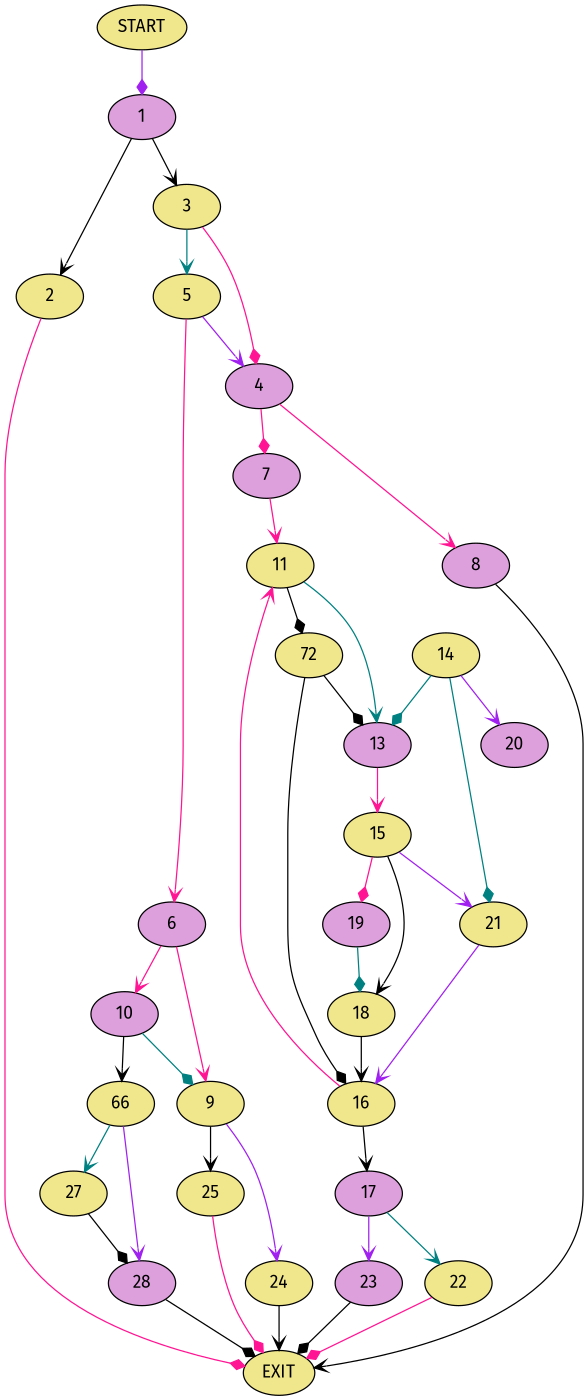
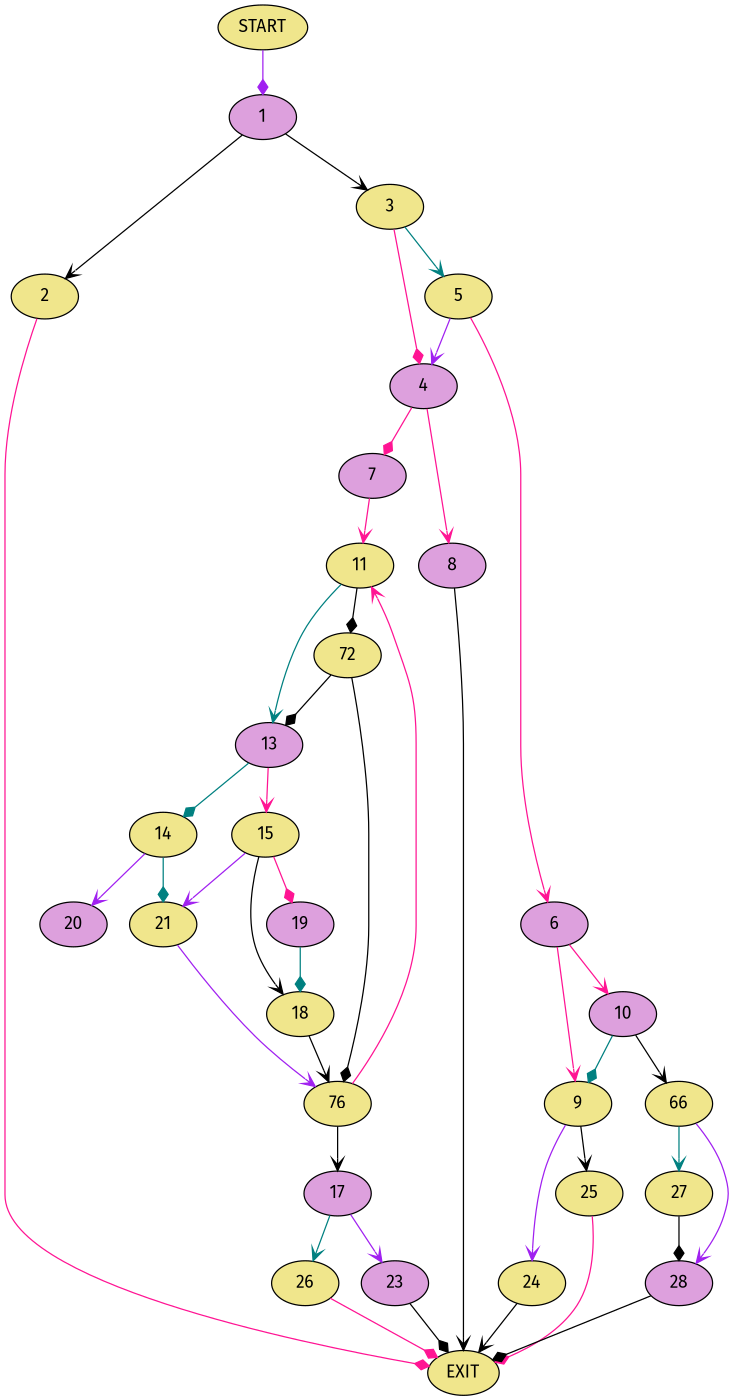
(416, 694) -> (222, 785)
(361, 1104) -> (338, 1104)
(458, 1283) -> (305, 1283)
